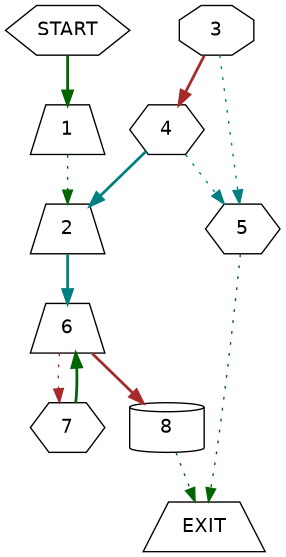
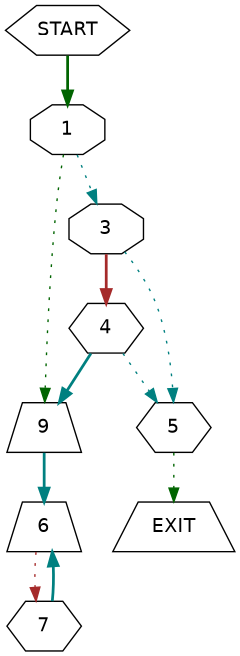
(68, 130) -> (68, 130)
none -> (84, 173)
(68, 229) -> (44, 428)
(77, 385) -> (53, 584)
(167, 428) -> none
